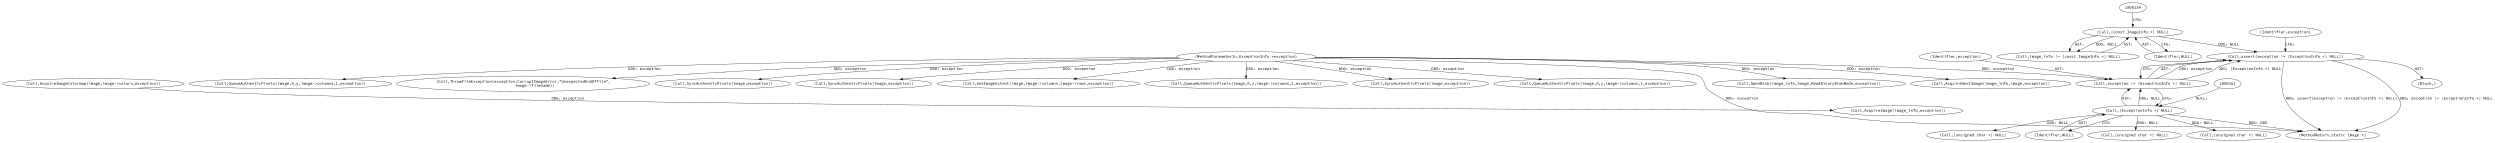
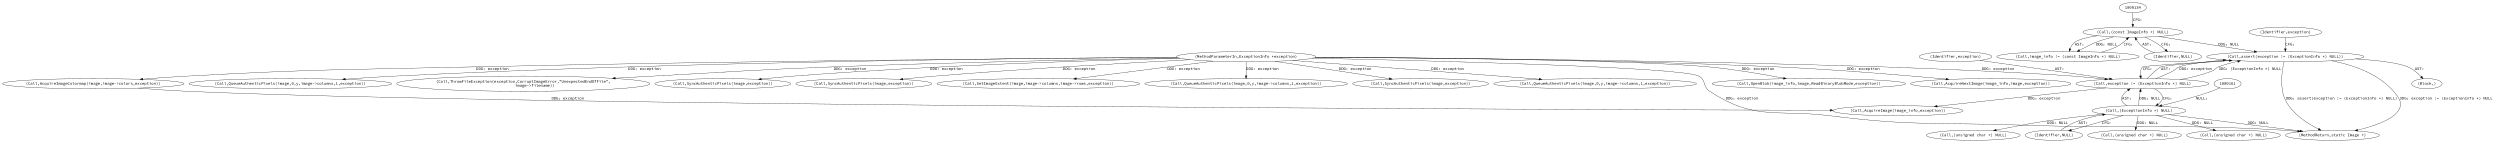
(2129, 44) -> (2129, 44)
none -> (660, 63)
none -> (2021, 97)
(2258, 123) -> (2258, 123)
